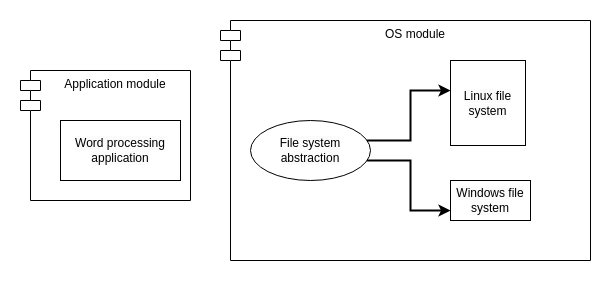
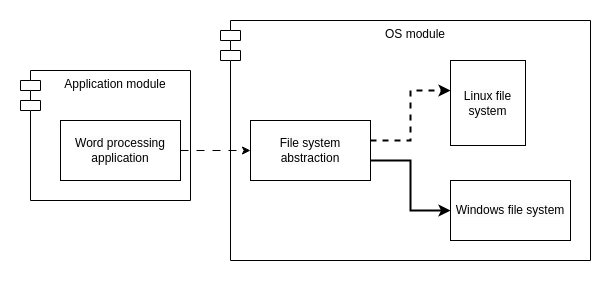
(411, 123) -> (411, 121)
none -> (212, 151)
(311, 151) -> (311, 151)
(491, 201) -> (511, 211)
